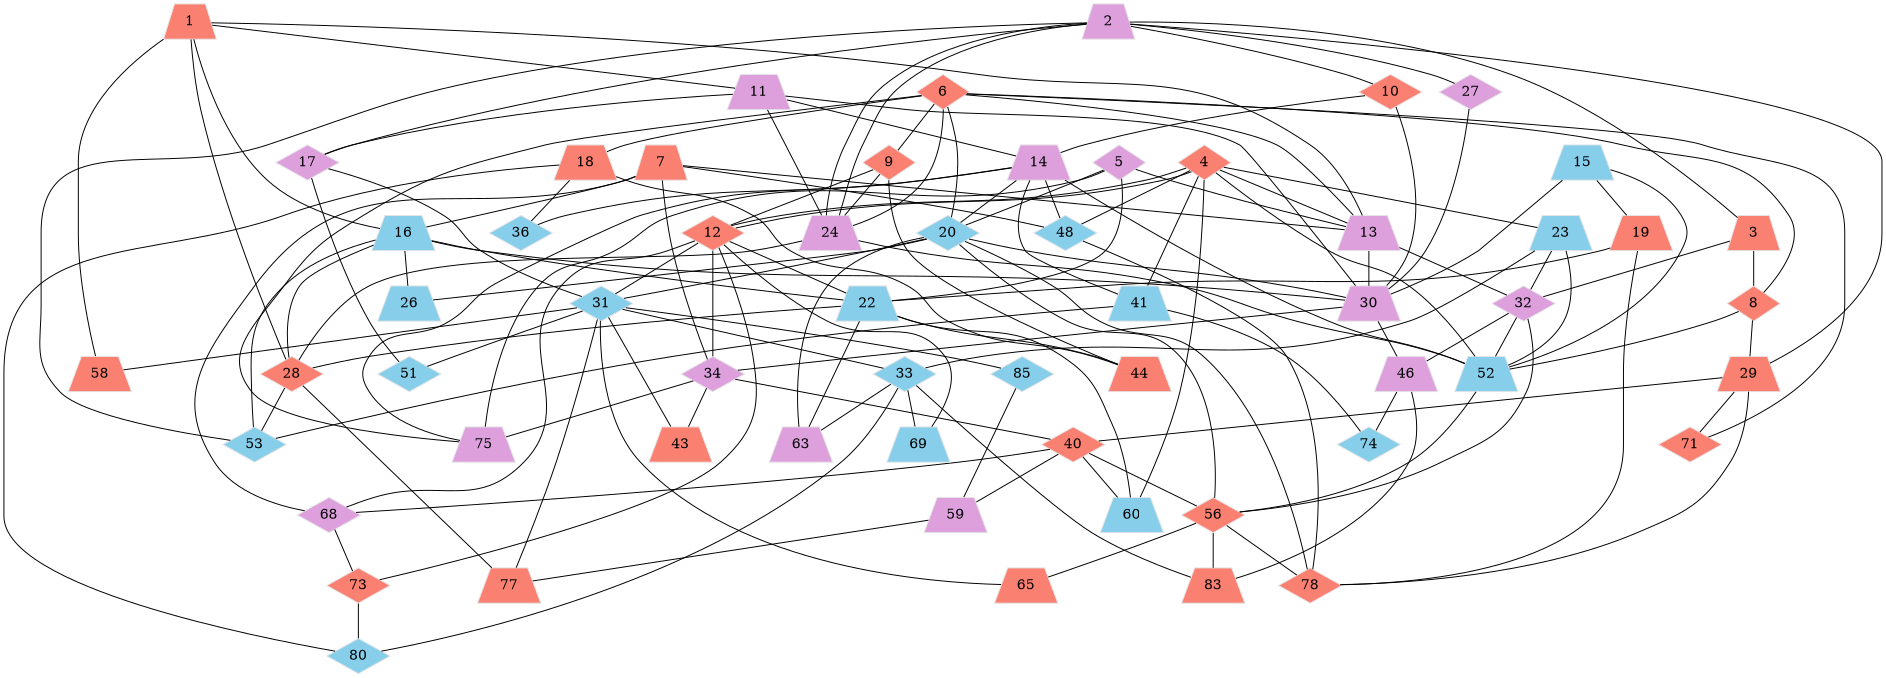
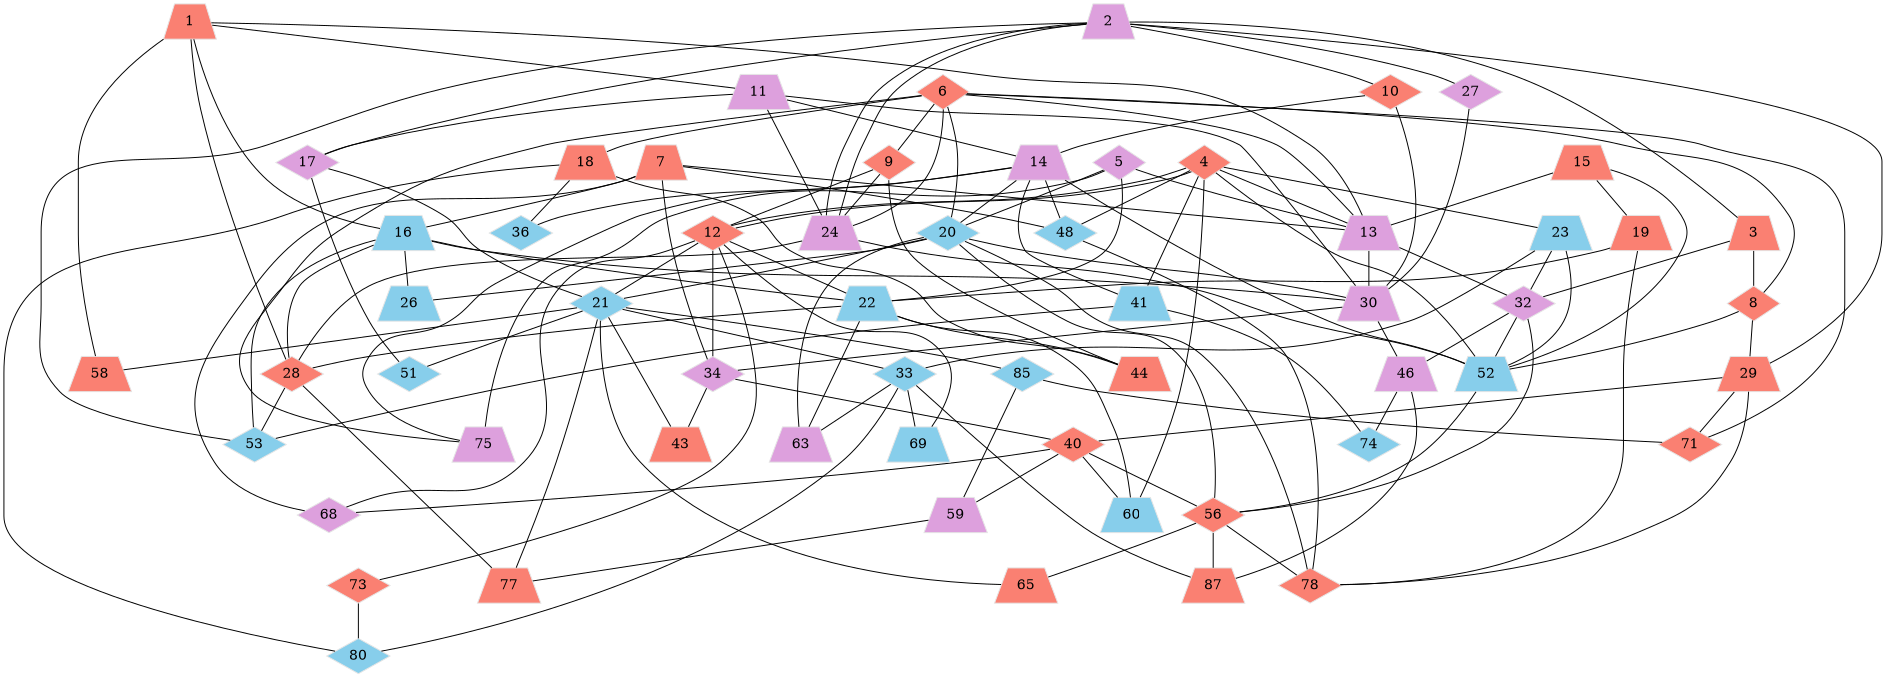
(1582, 163) -> (1582, 163)
(1483, 247) -> (1472, 199)
(601, 304) -> (601, 304)
(600, 409) -> none
none -> (1367, 422)
(344, 550) -> none
(1213, 586) -> (1213, 586)
